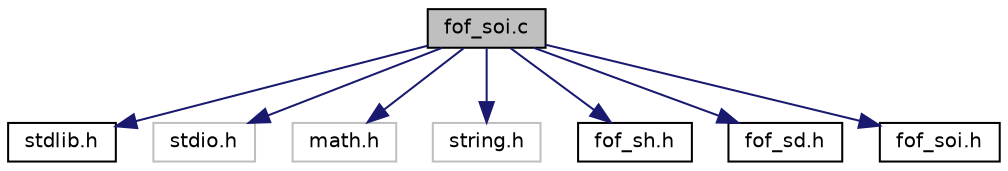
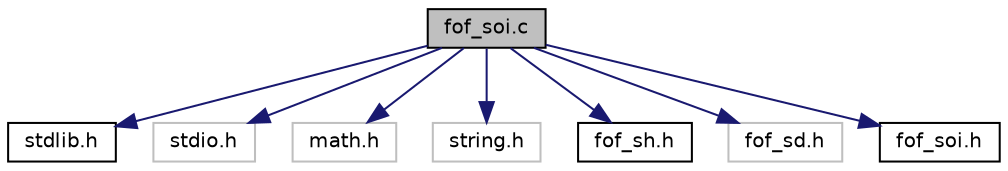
(785, 142) -> (785, 142)
